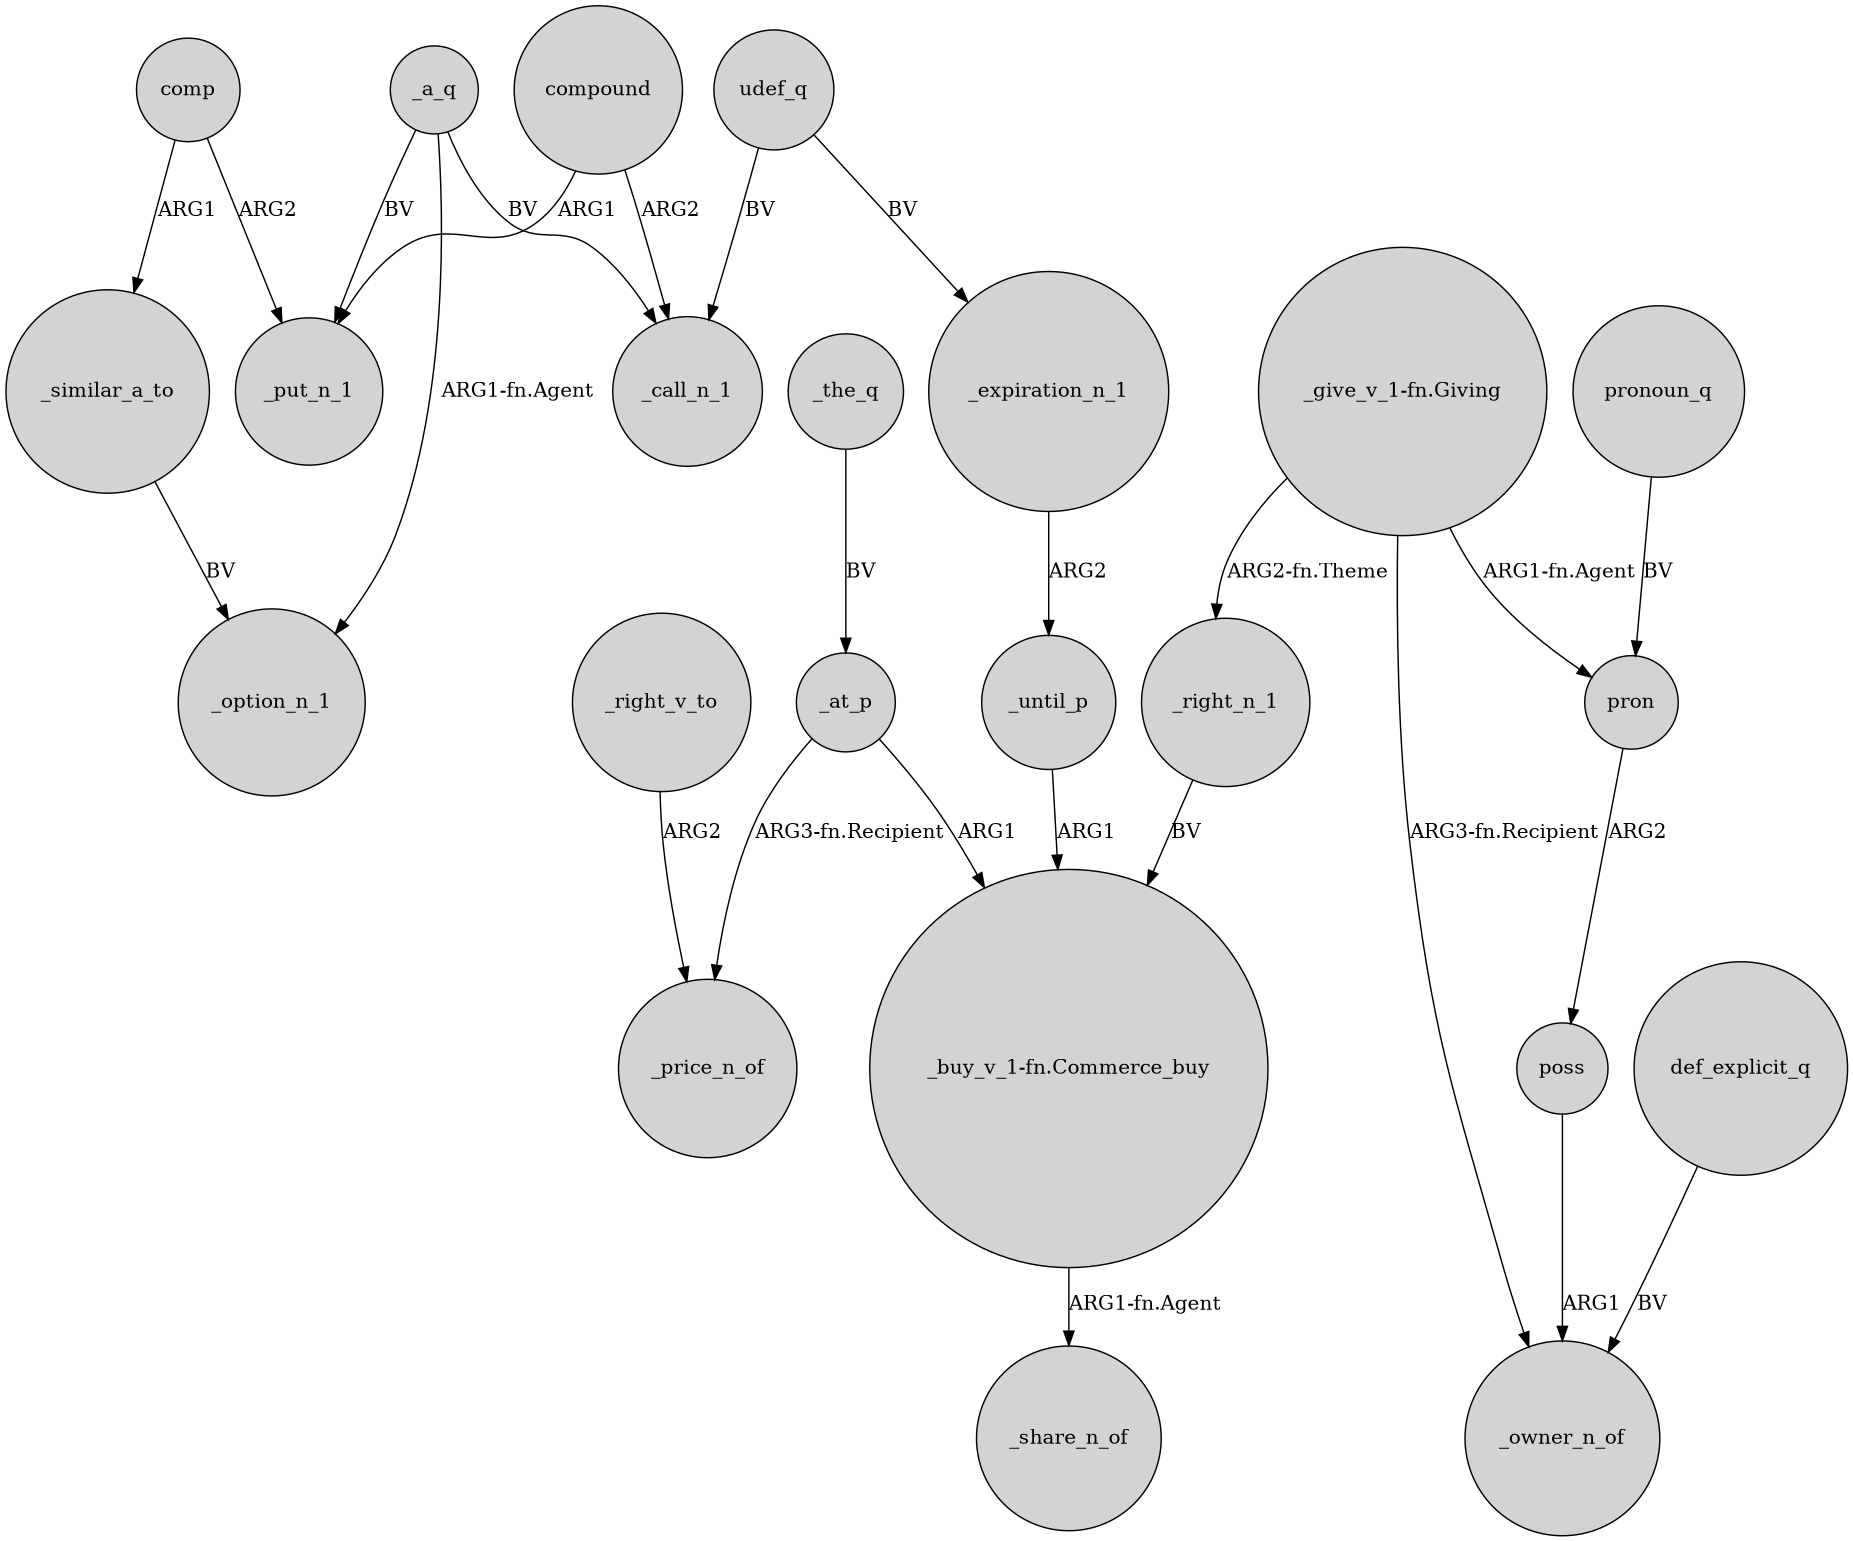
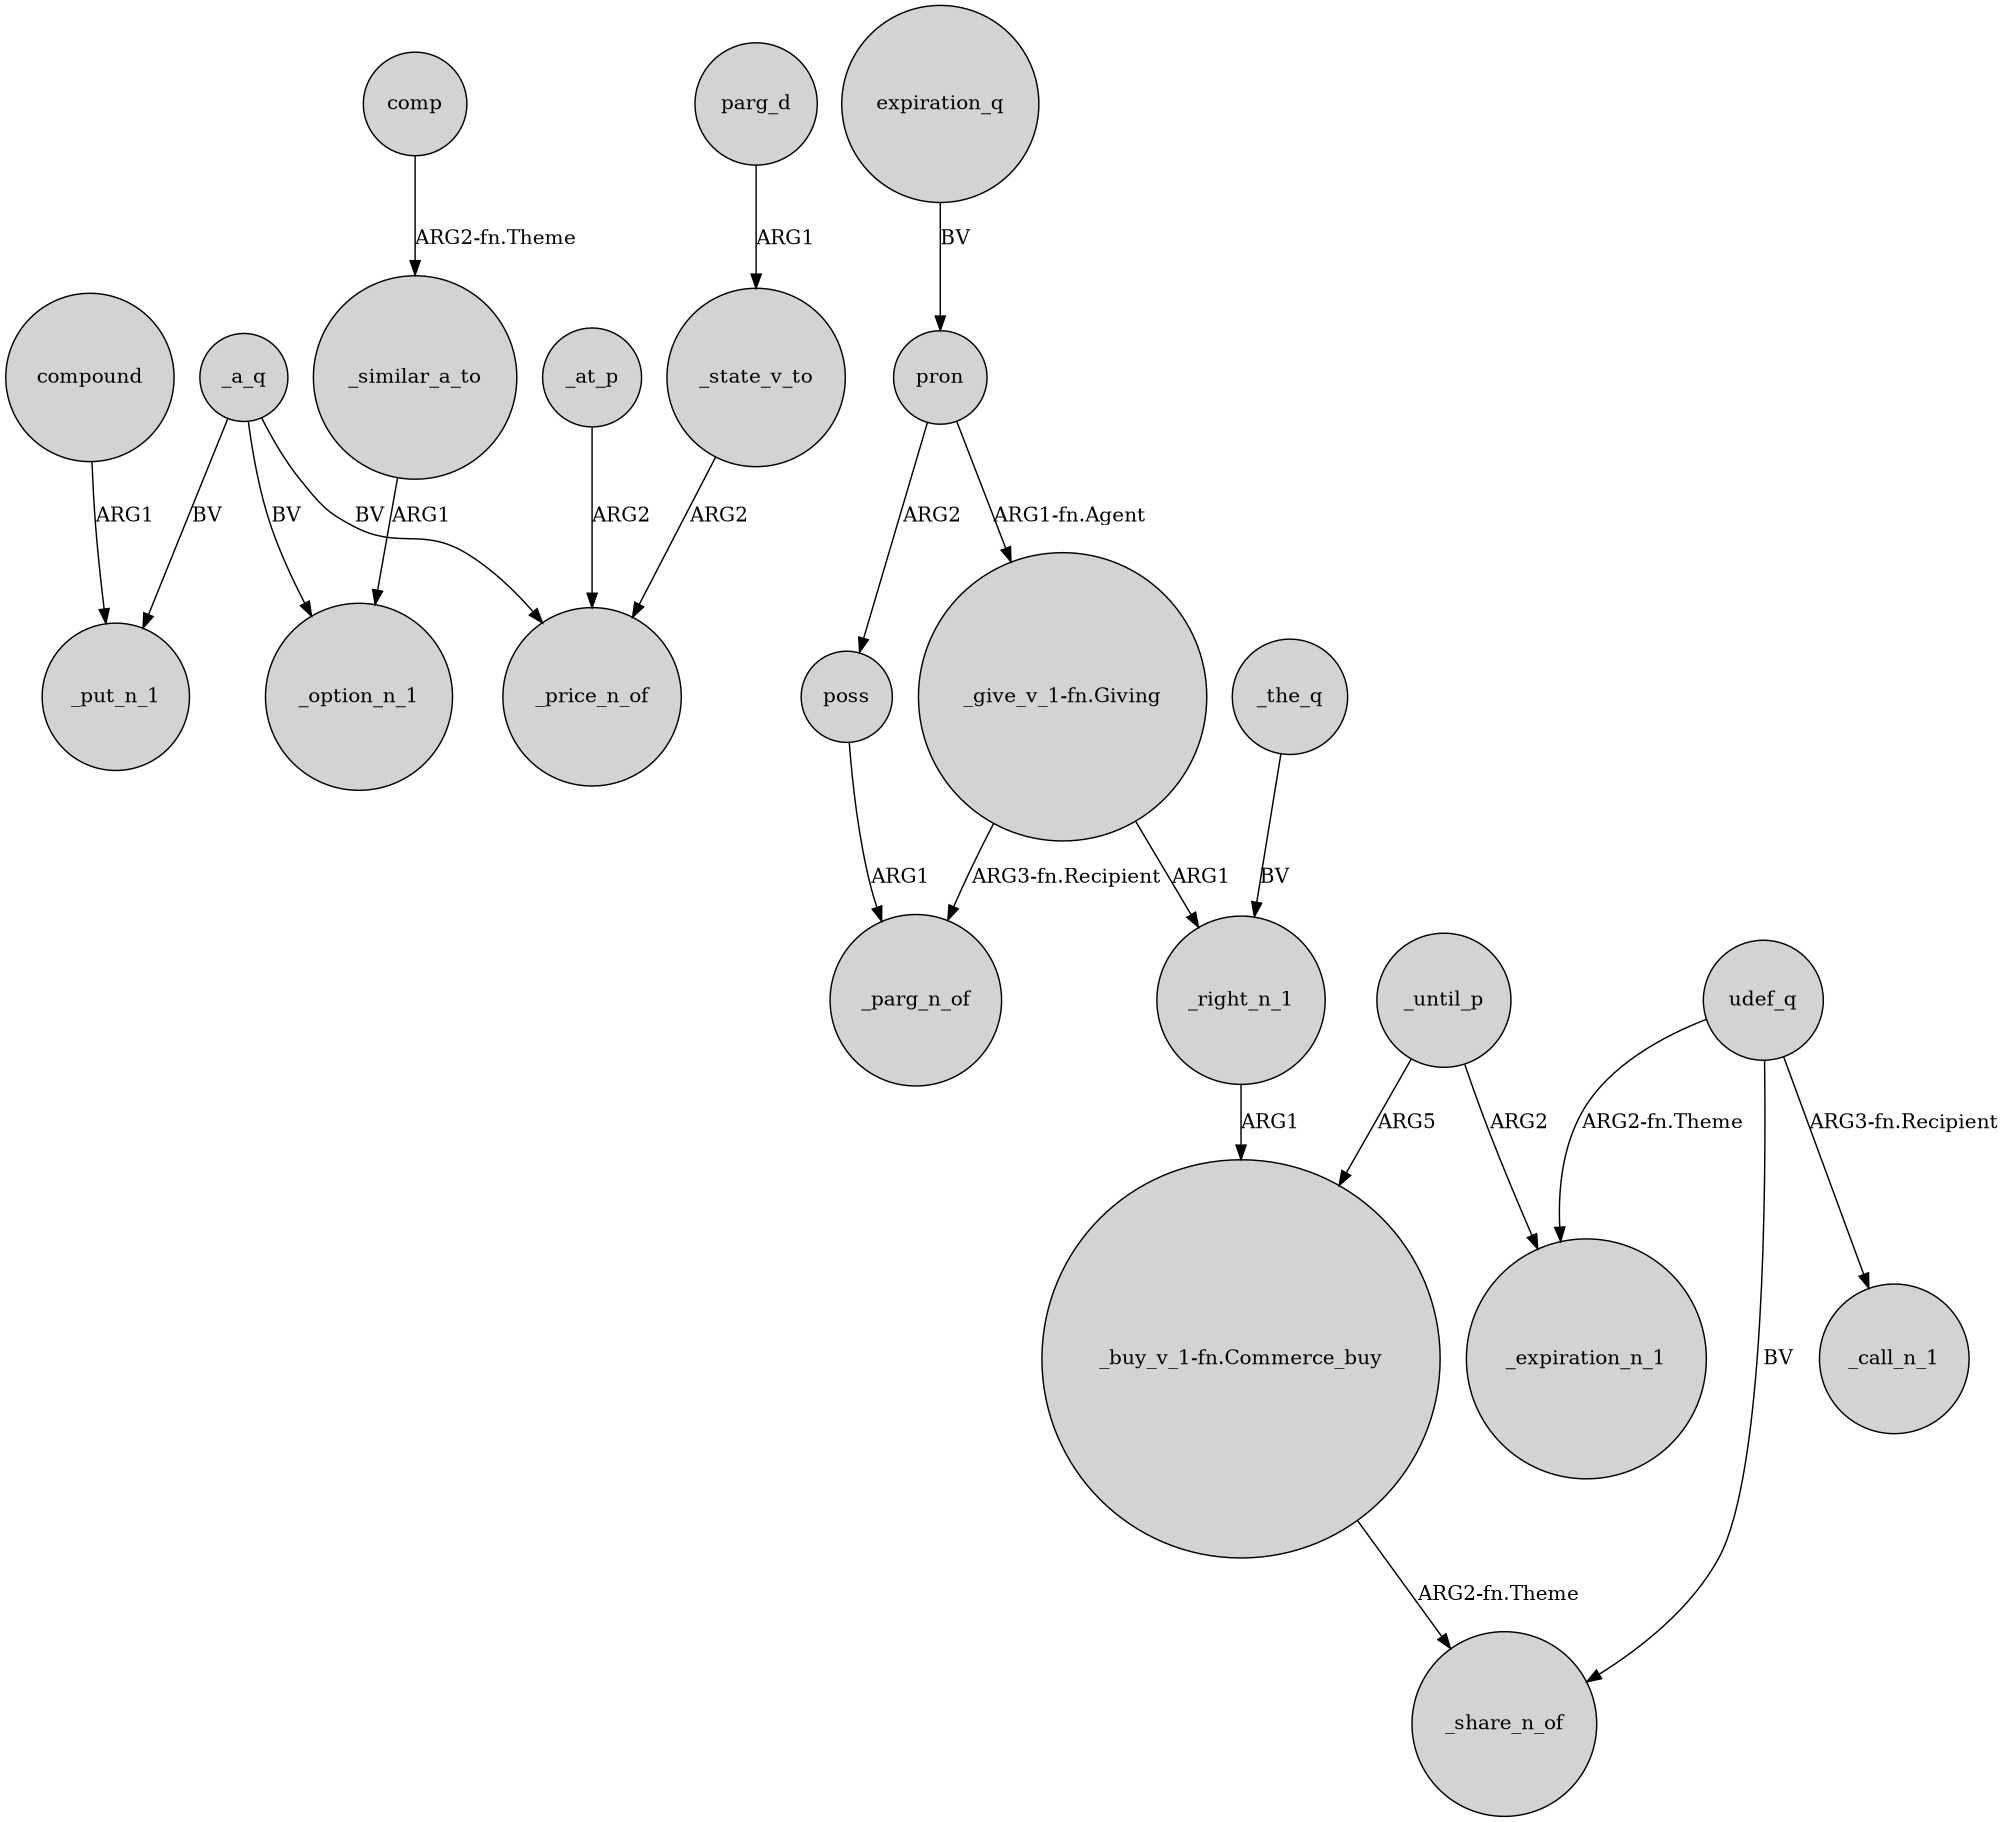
none -> (756, 104)
(188, 211) -> (496, 239)
(760, 211) -> (1904, 1123)
(903, 211) -> (1663, 1123)
(242, 224) -> none
(538, 234) -> (374, 534)
(645, 237) -> none
(518, 391) -> (286, 516)
(1659, 391) -> (940, 104)
(846, 544) -> (1269, 828)
(1049, 566) -> (1497, 1151)
(221, 572) -> (422, 516)
(1308, 572) -> (1201, 878)
(1505, 608) -> (981, 485)
(662, 702) -> (756, 377)
(933, 804) -> none
(850, 833) -> (622, 516)
(1087, 833) -> (1407, 1123)
(1186, 833) -> (1271, 1123)
(1741, 1068) -> none
(1145, 1304) -> (1499, 1595)
none -> (1754, 1396)
(1562, 1438) -> (916, 1000)
